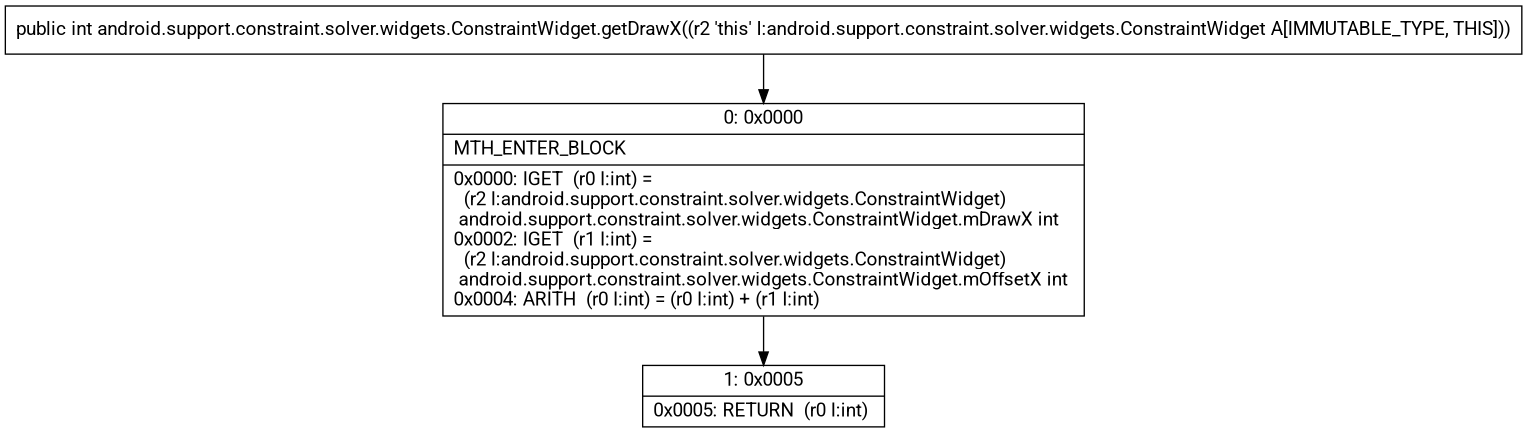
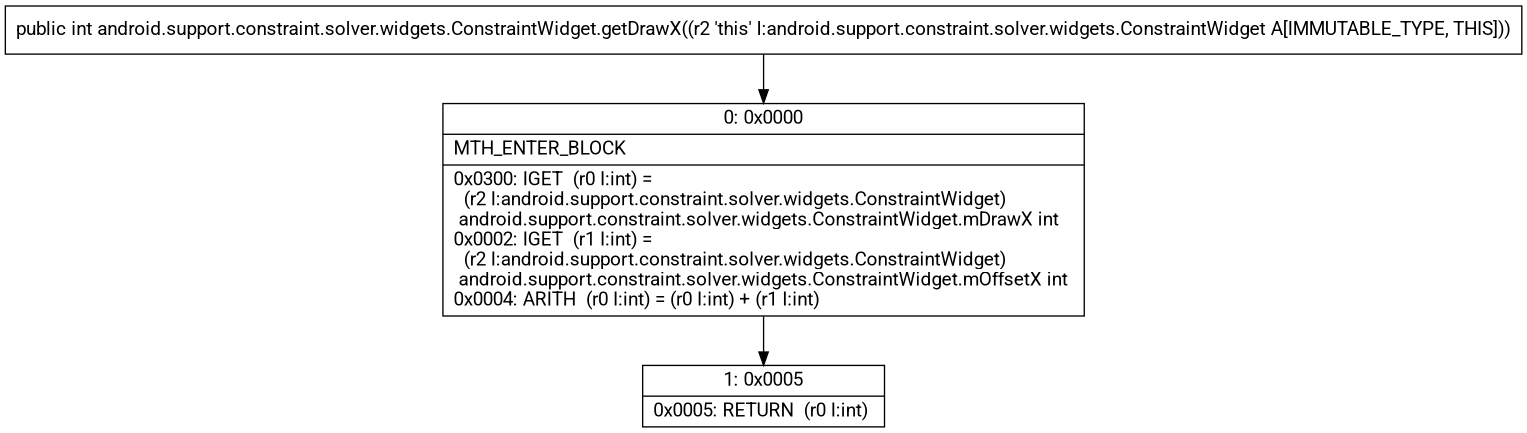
(556, 180) -> (556, 180)
